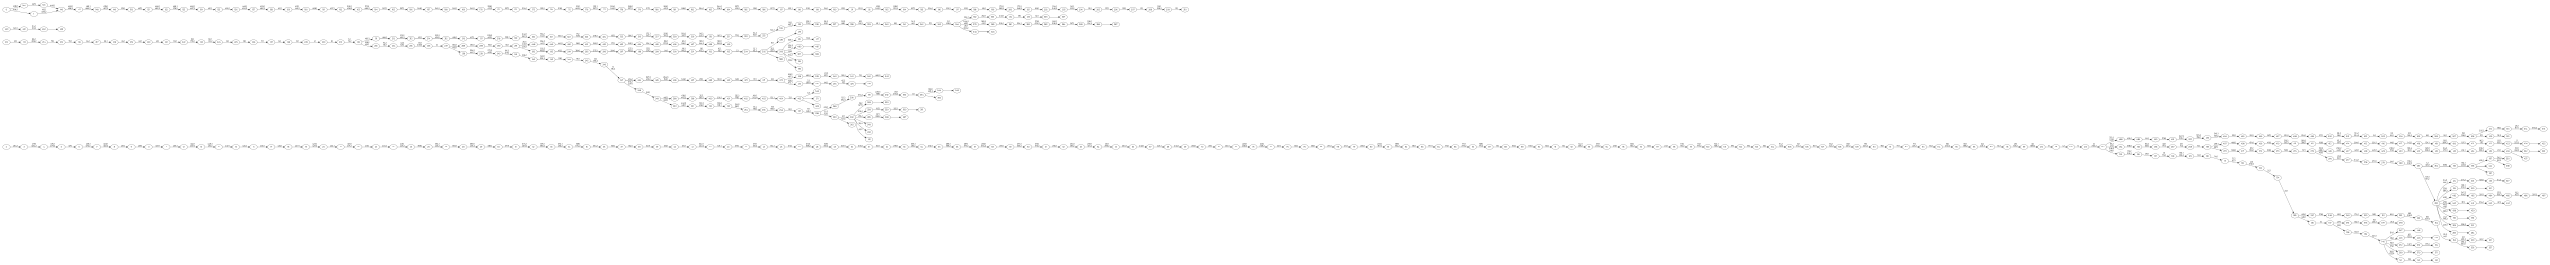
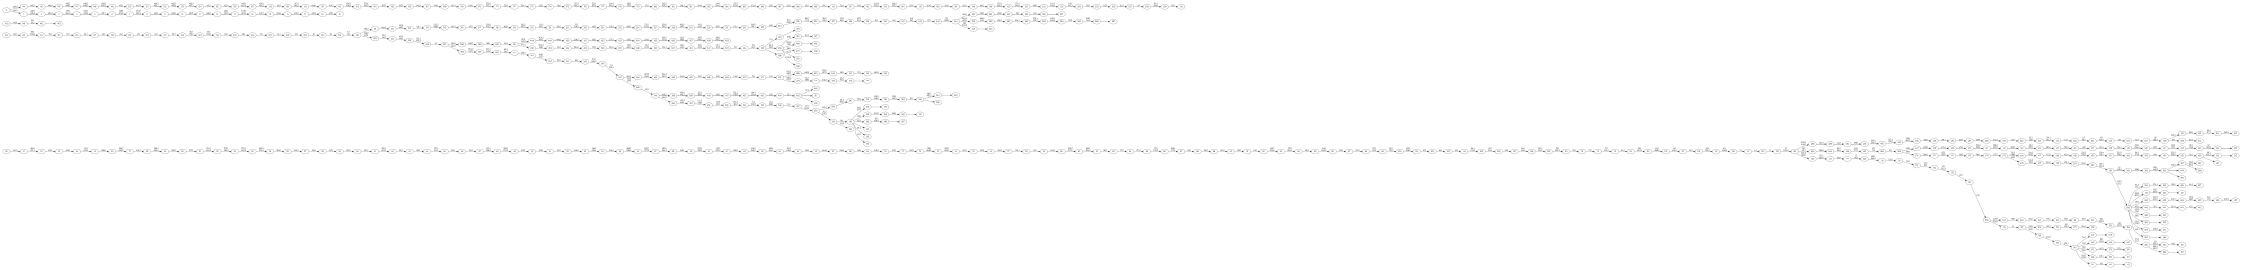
(47, 13) -> (32, 14)
(314, 147) -> none
